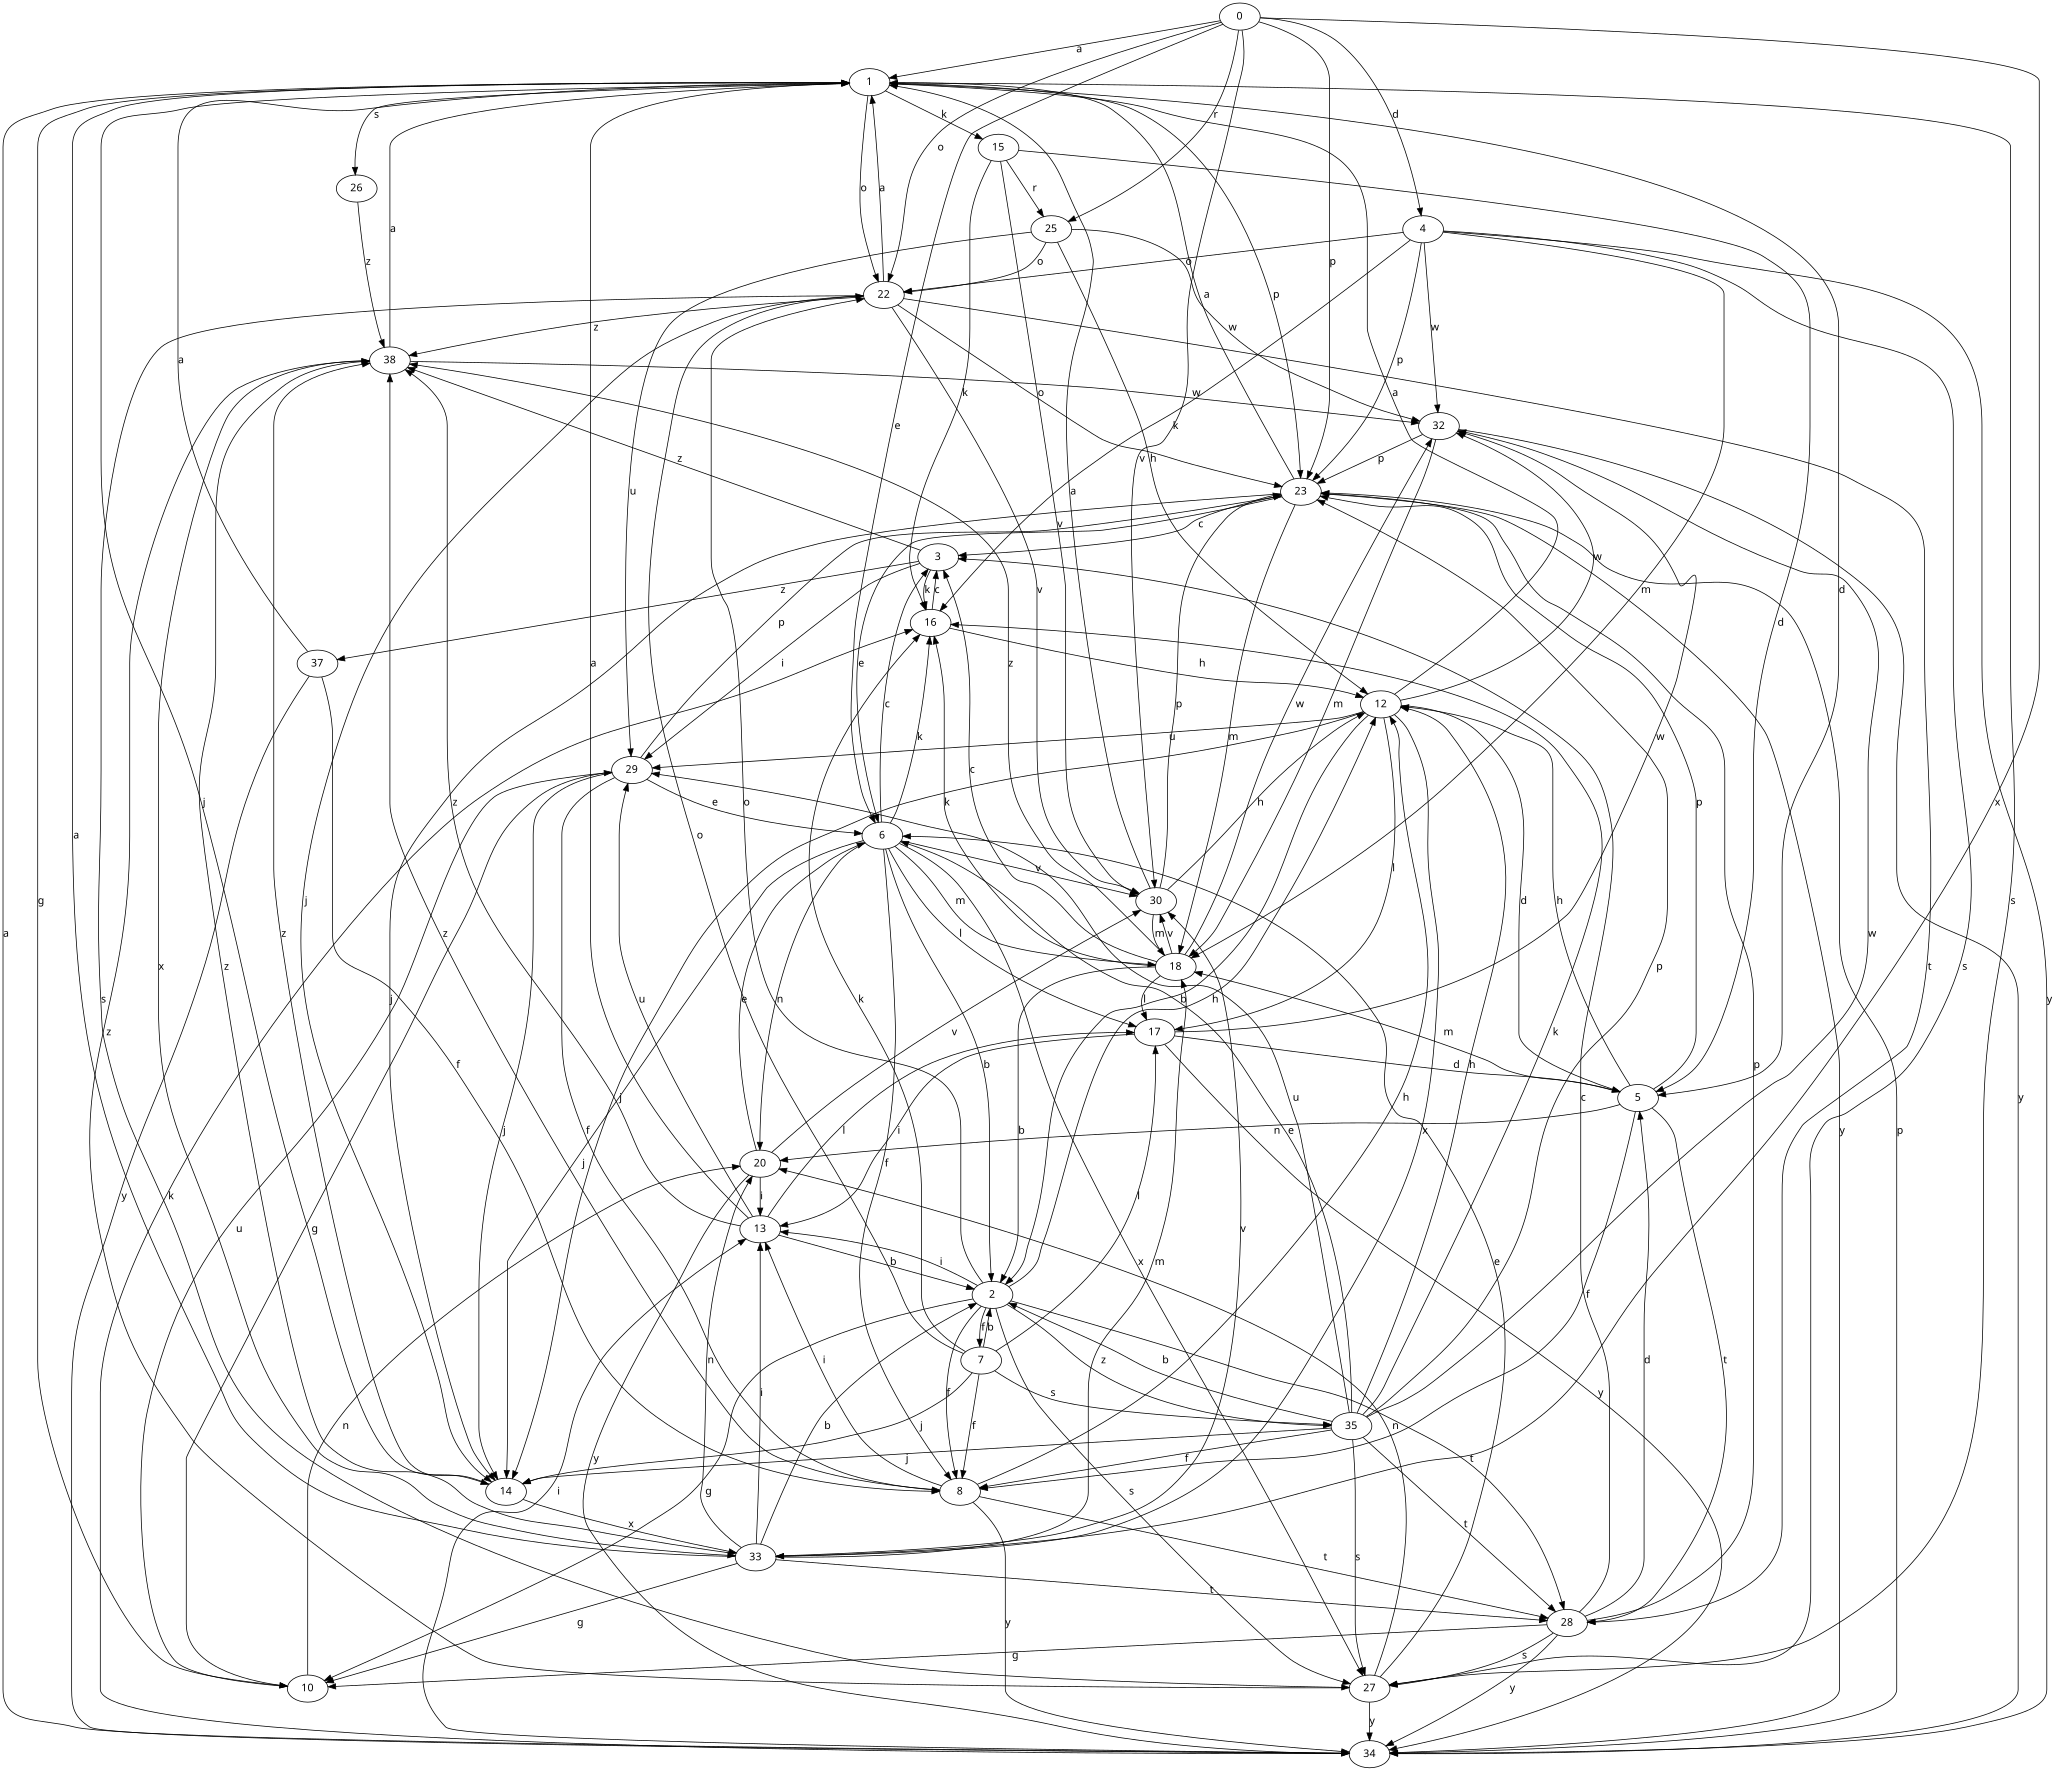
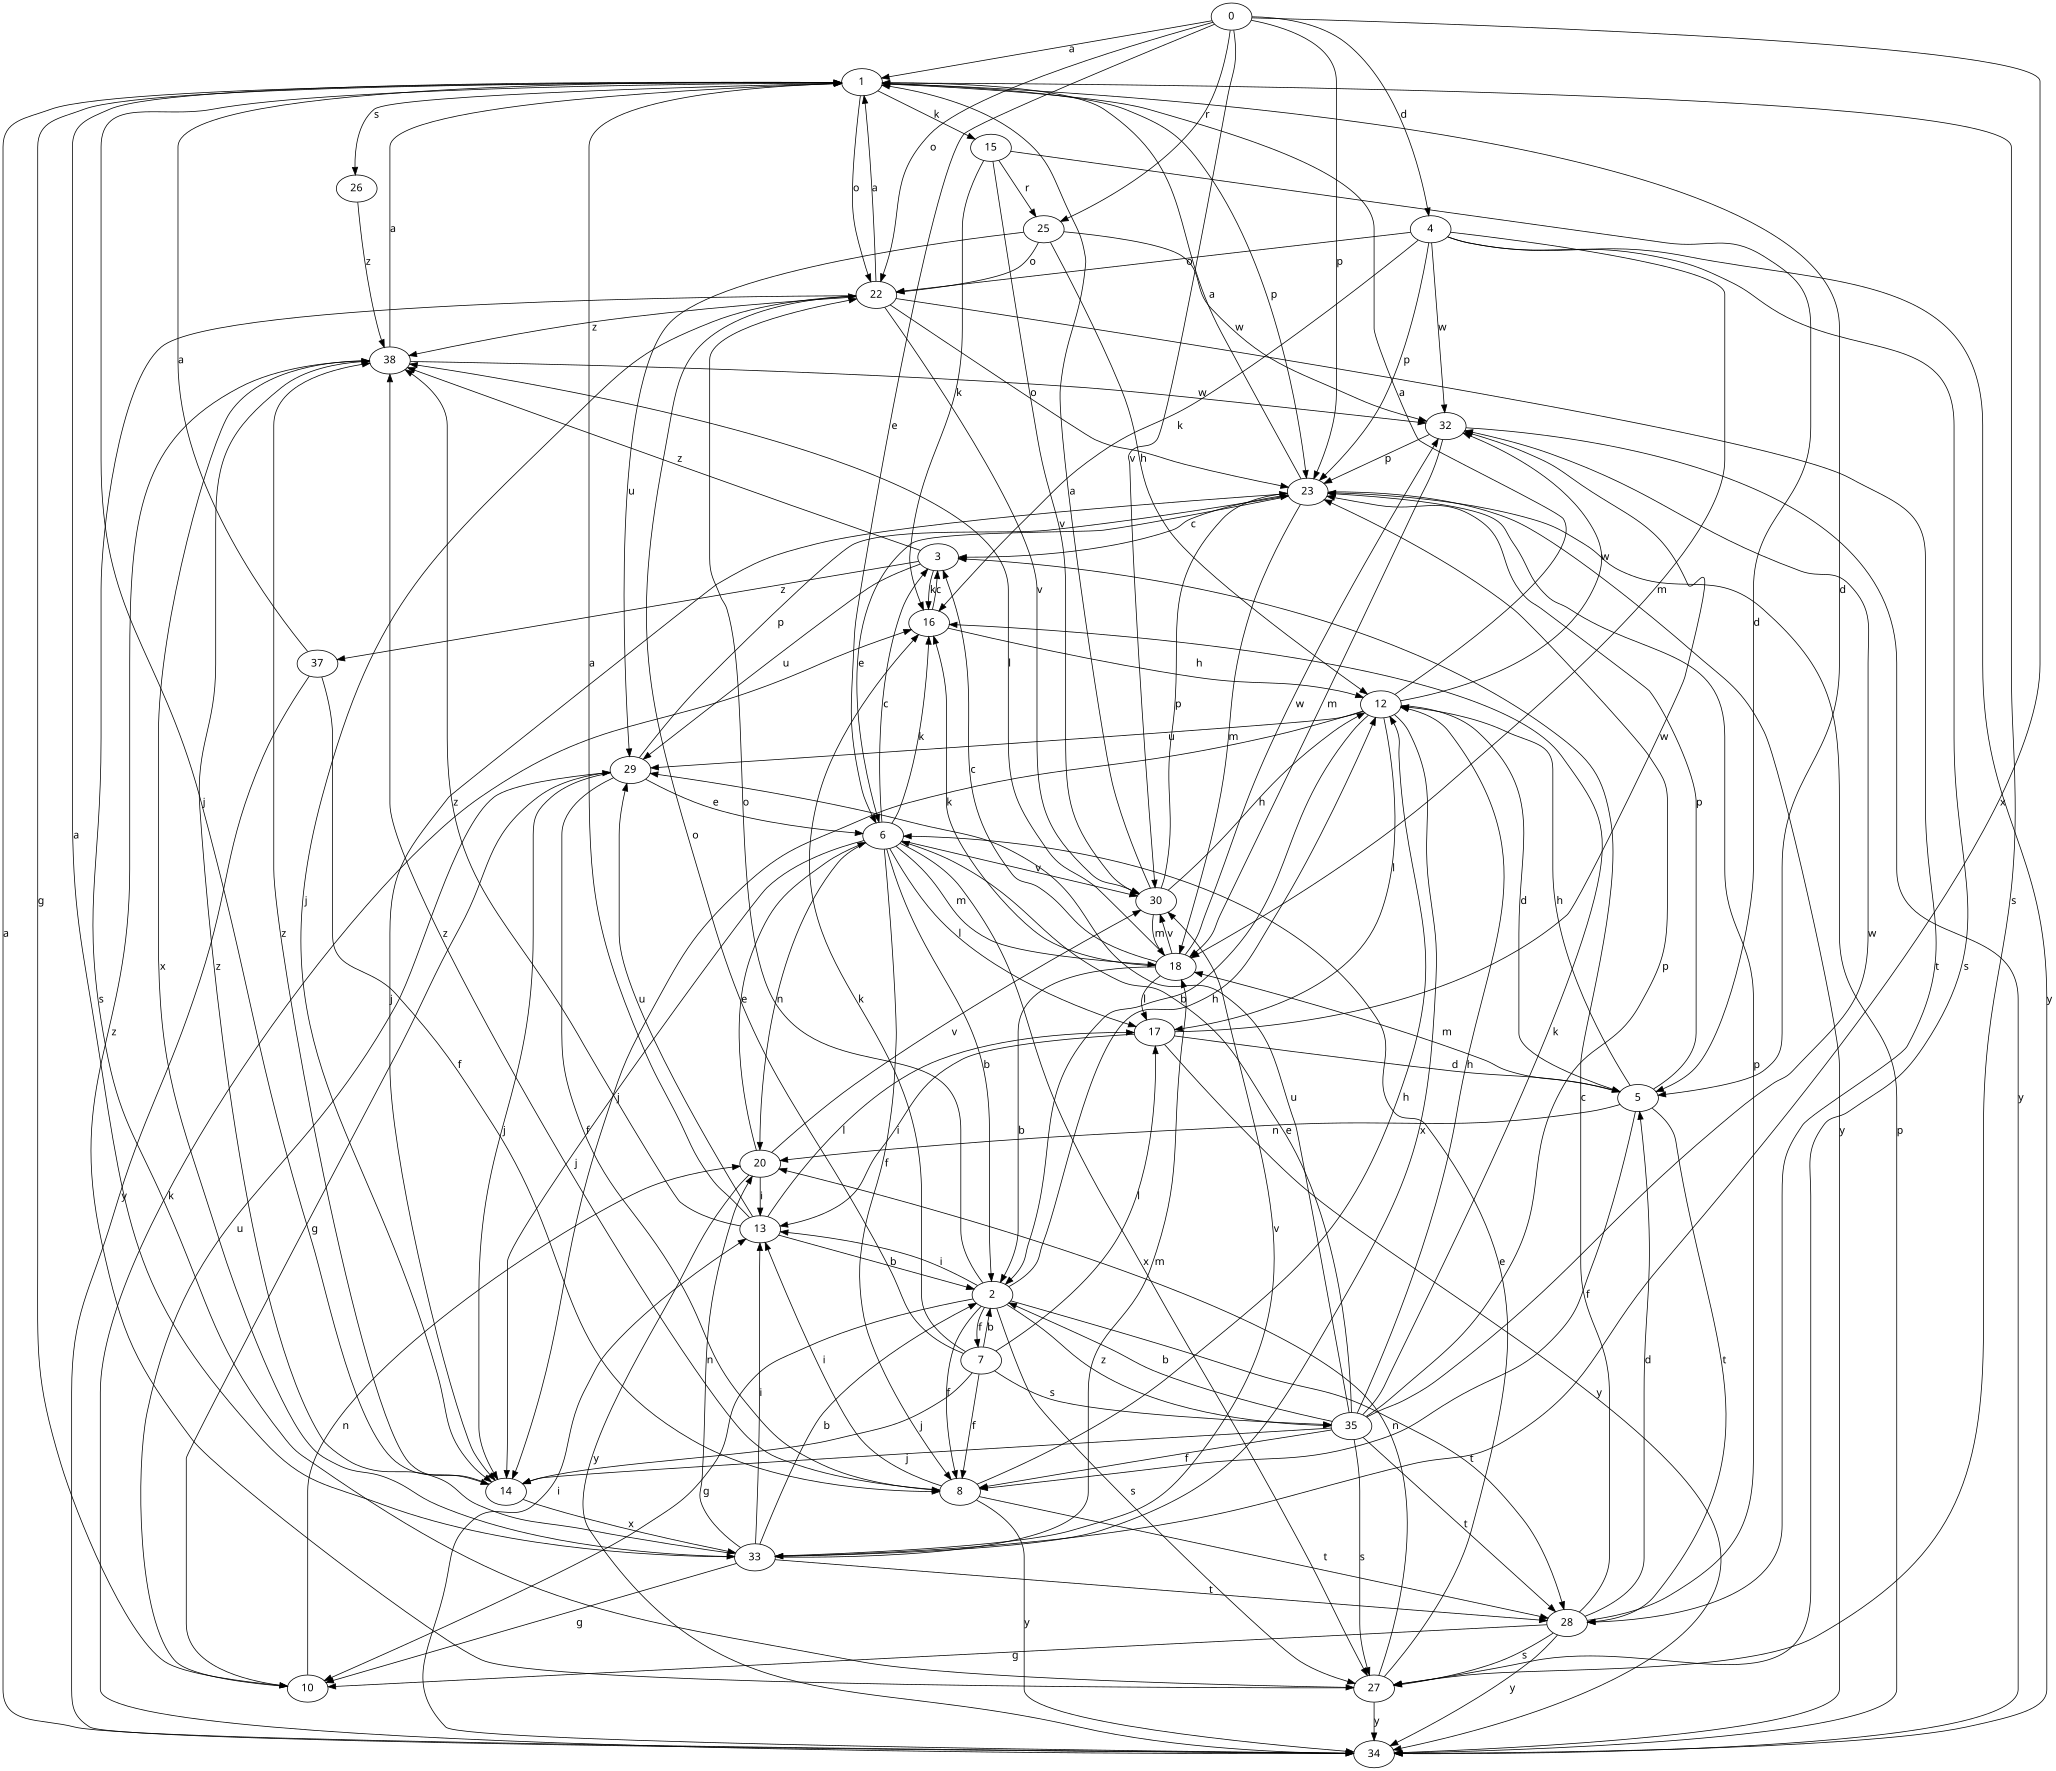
(783, 664) -> (787, 664)
(1011, 664) -> (1010, 664)
